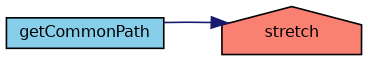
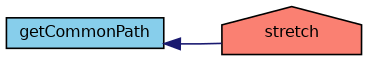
(188, 22) -> (201, 44)
